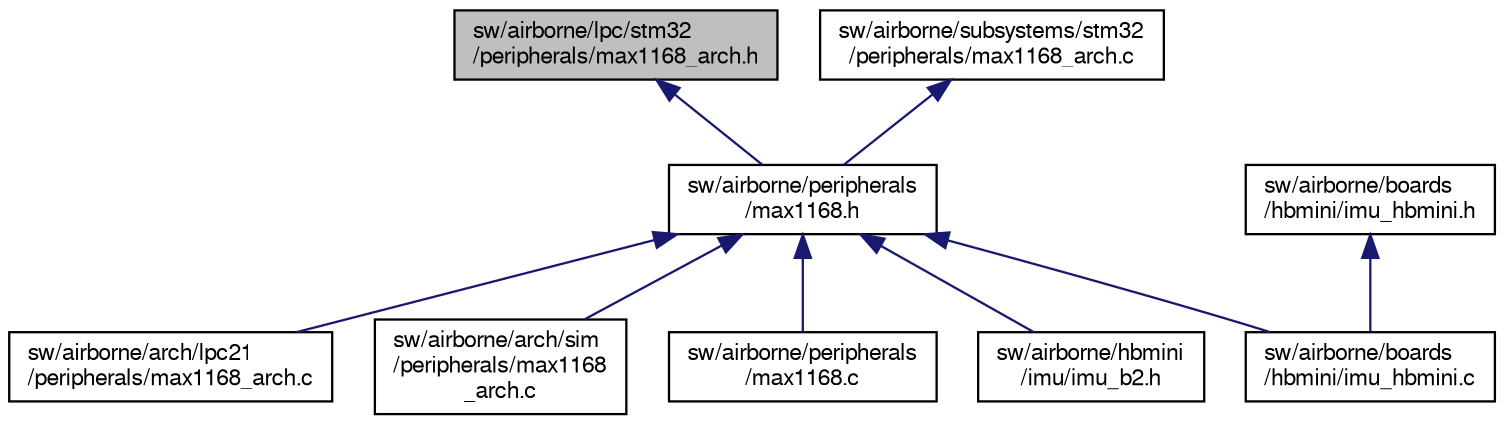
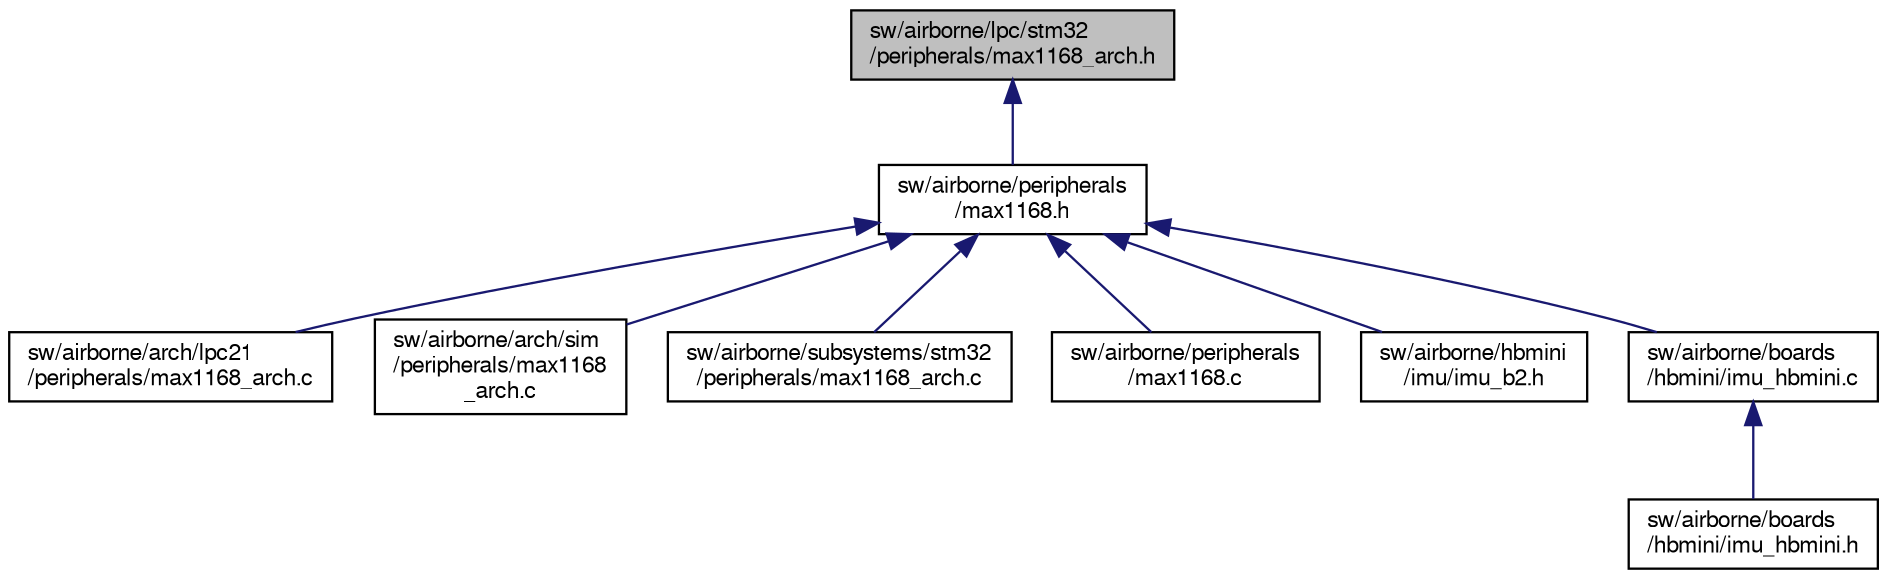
(888, 129) -> (917, 292)
(1370, 295) -> (1753, 462)
